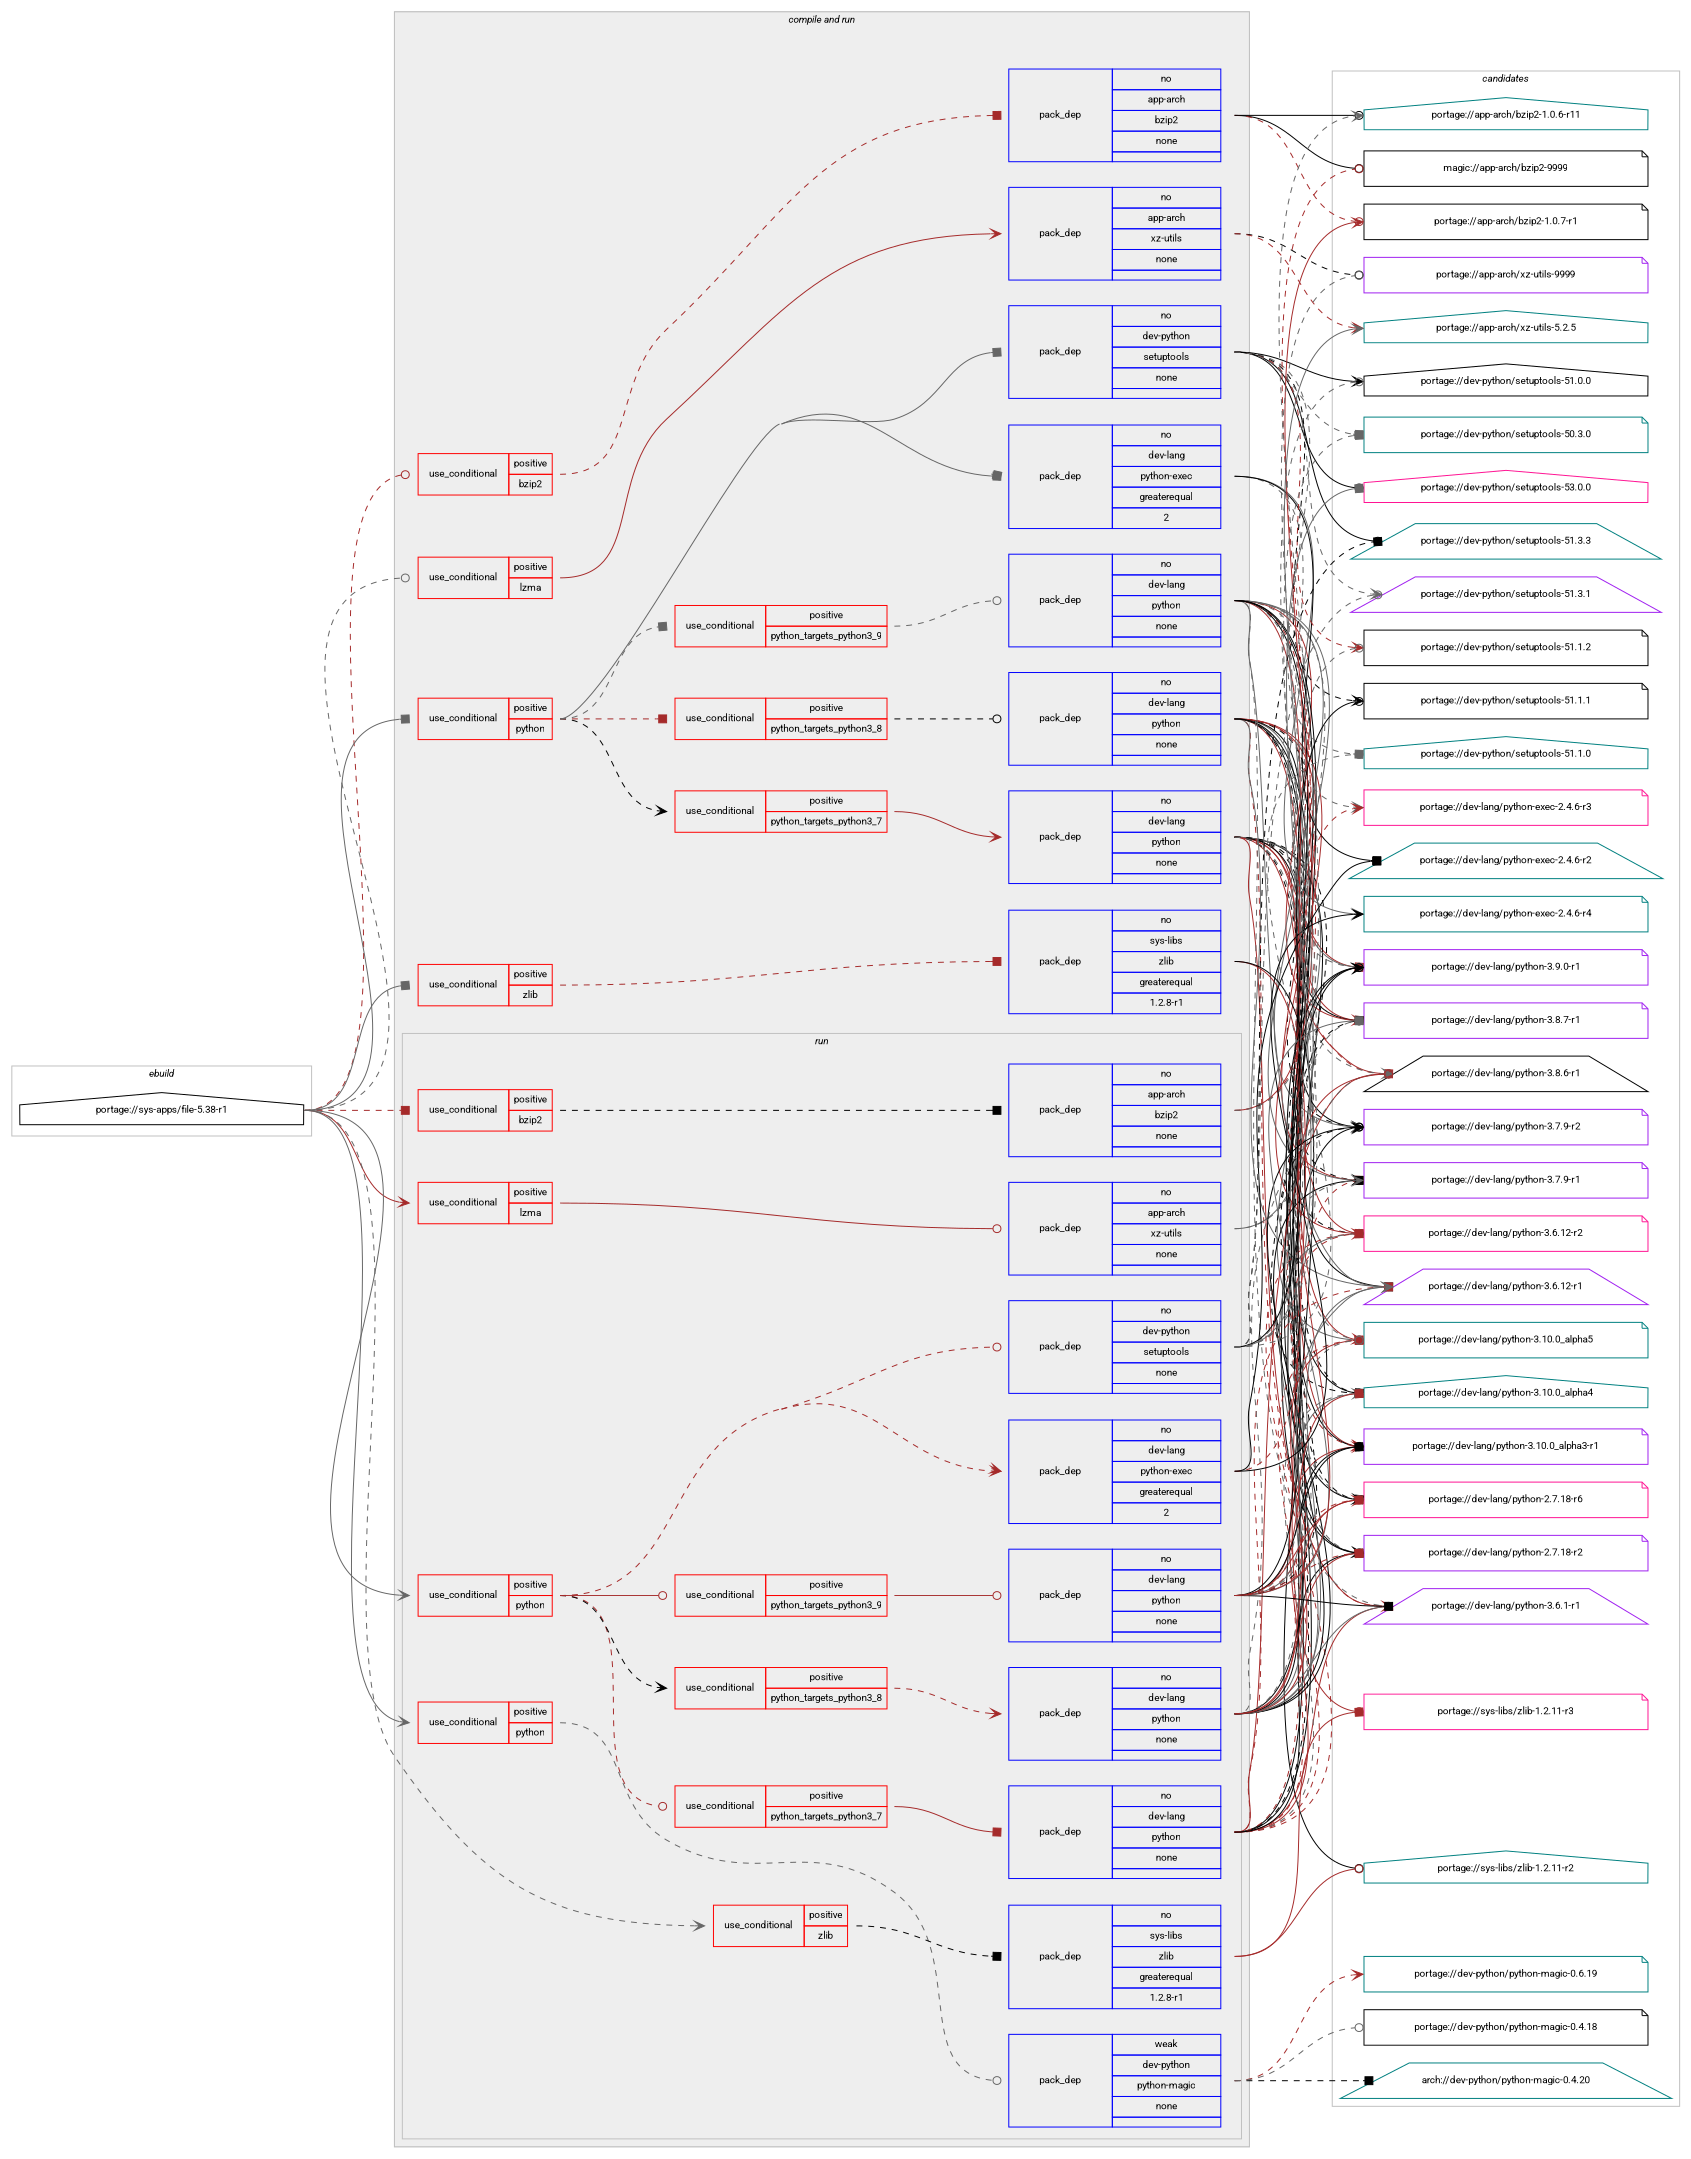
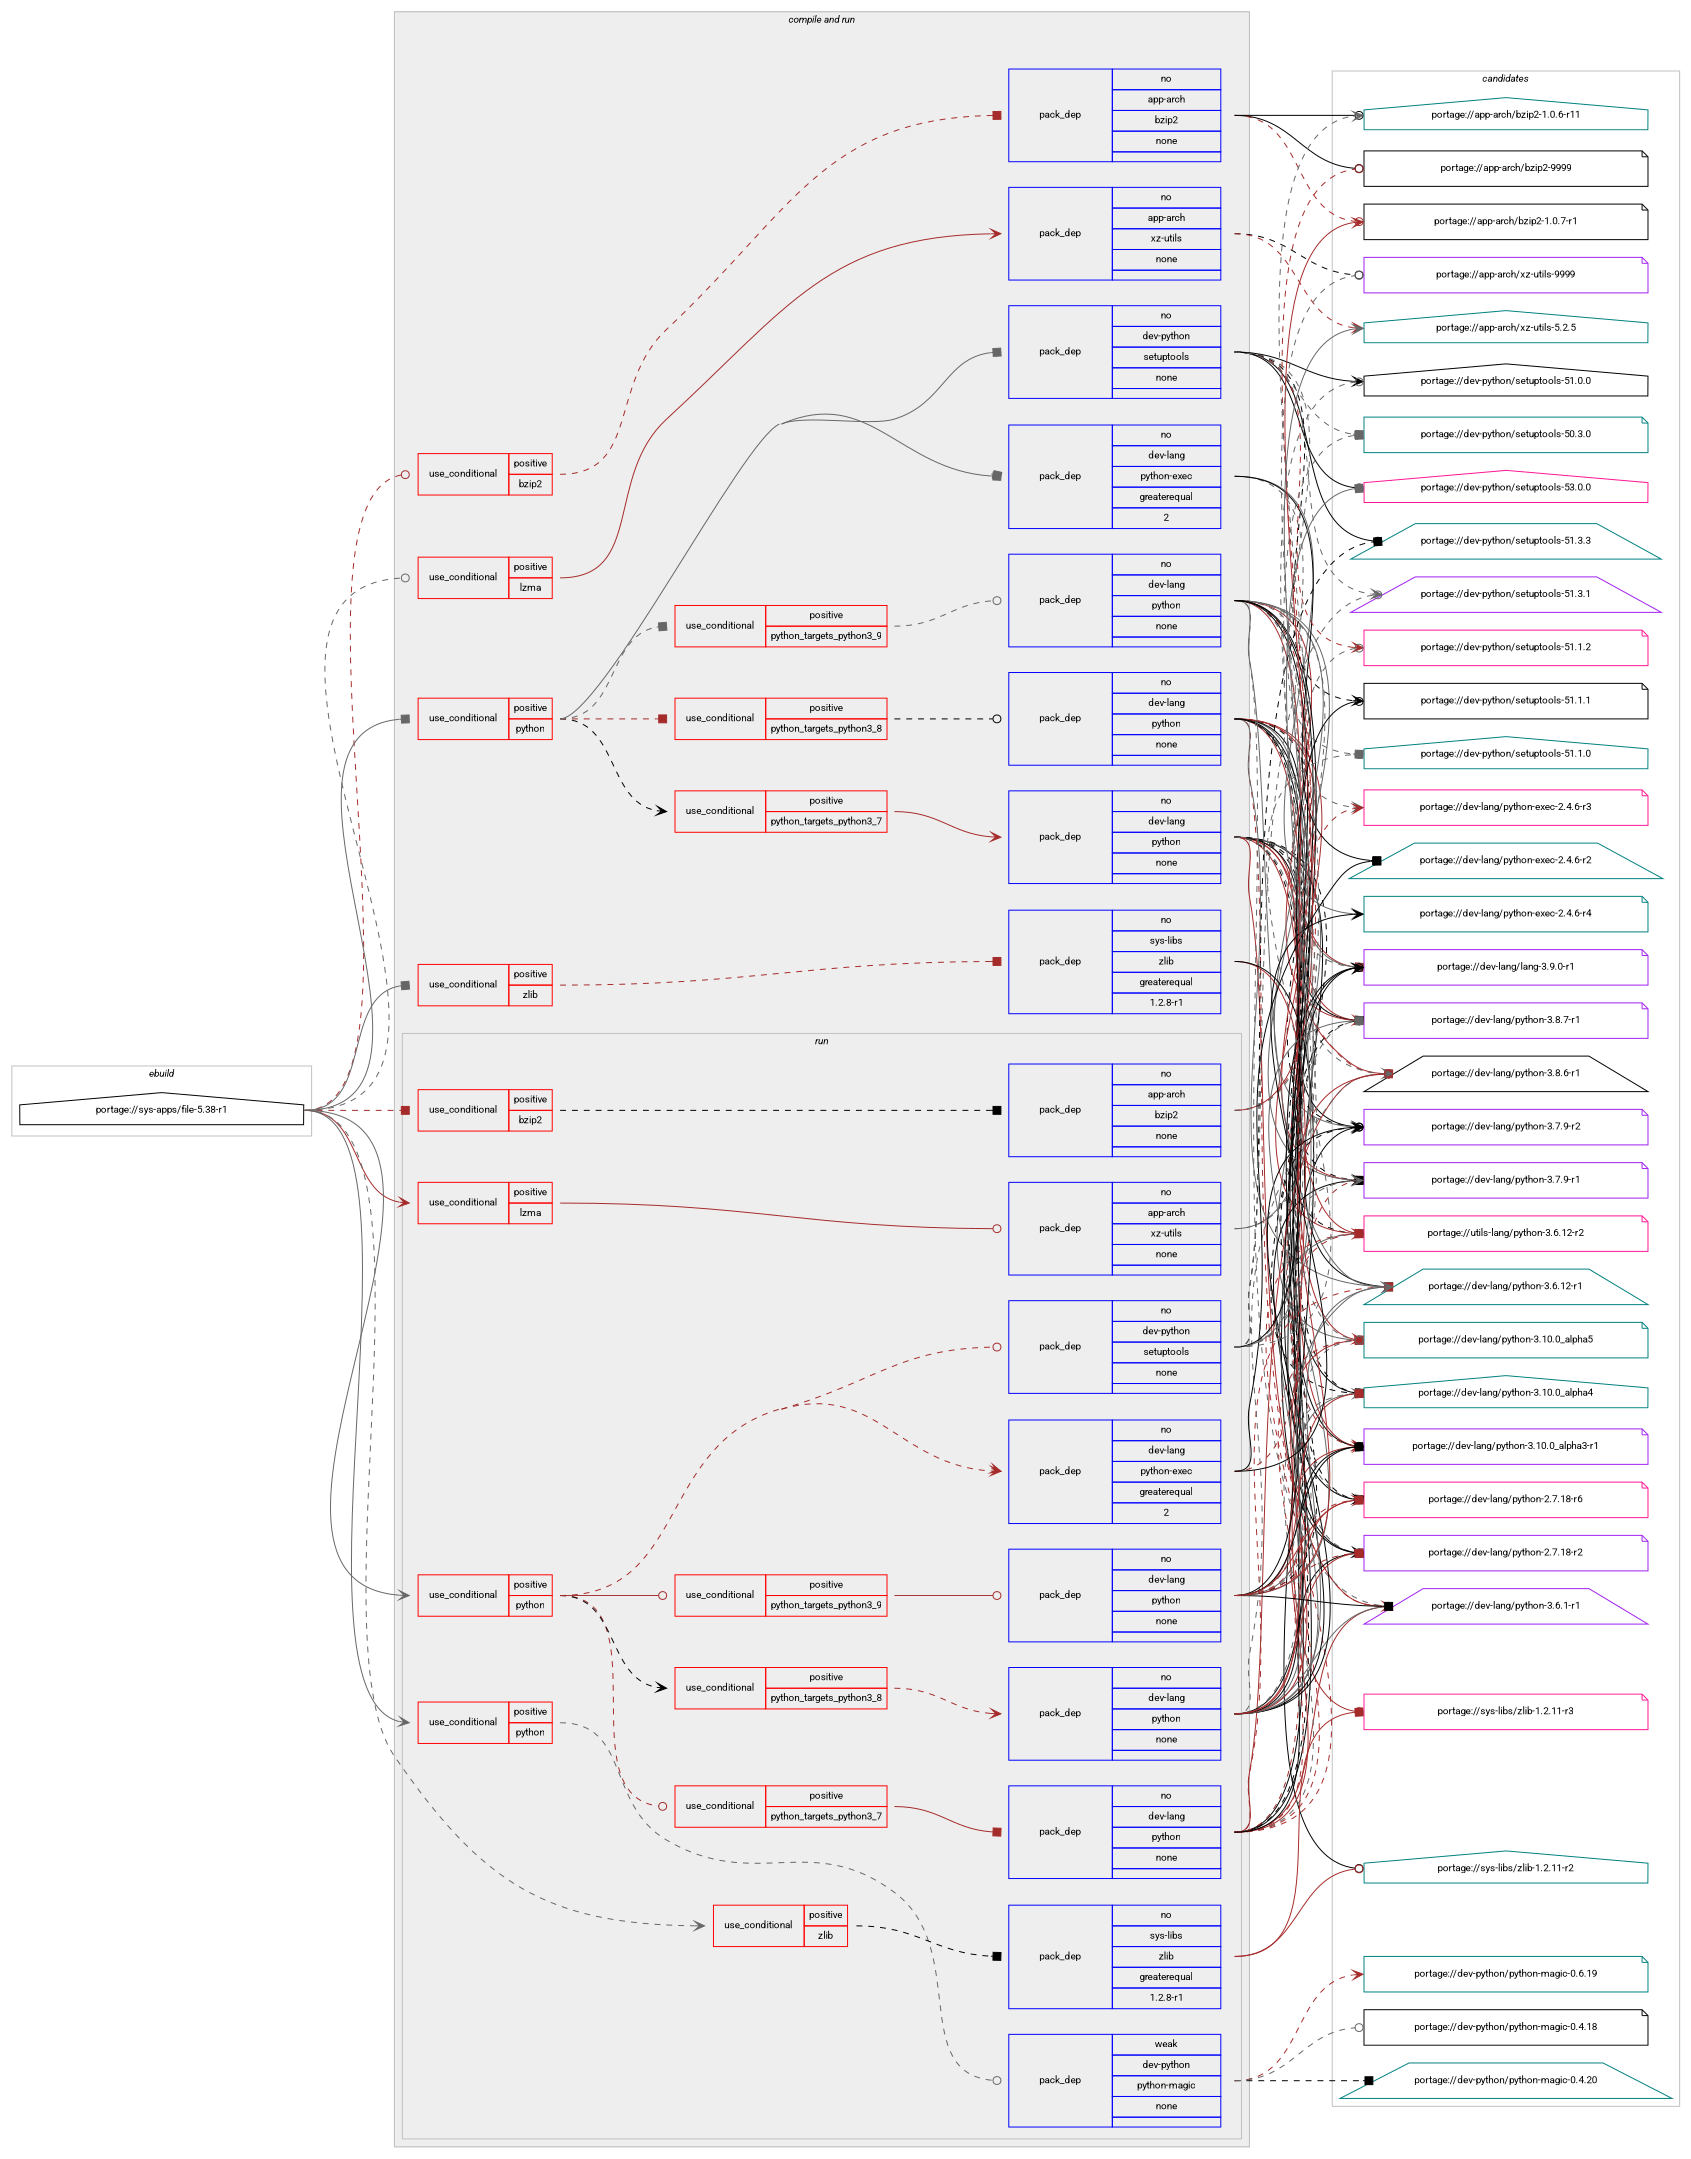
(1506, 169) -> (1506, 169)
(1506, 648) -> (1506, 648)
(1506, 967) -> (1506, 967)
(1506, 1234) -> (1506, 1234)
(1506, 1287) -> (1506, 1287)
(1506, 2081) -> (1506, 2081)
